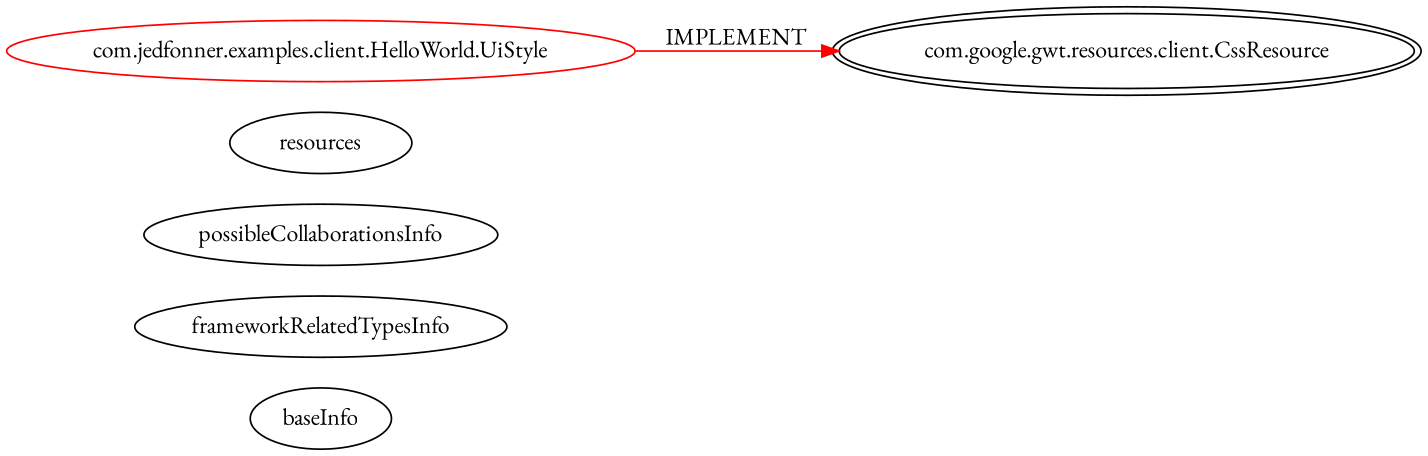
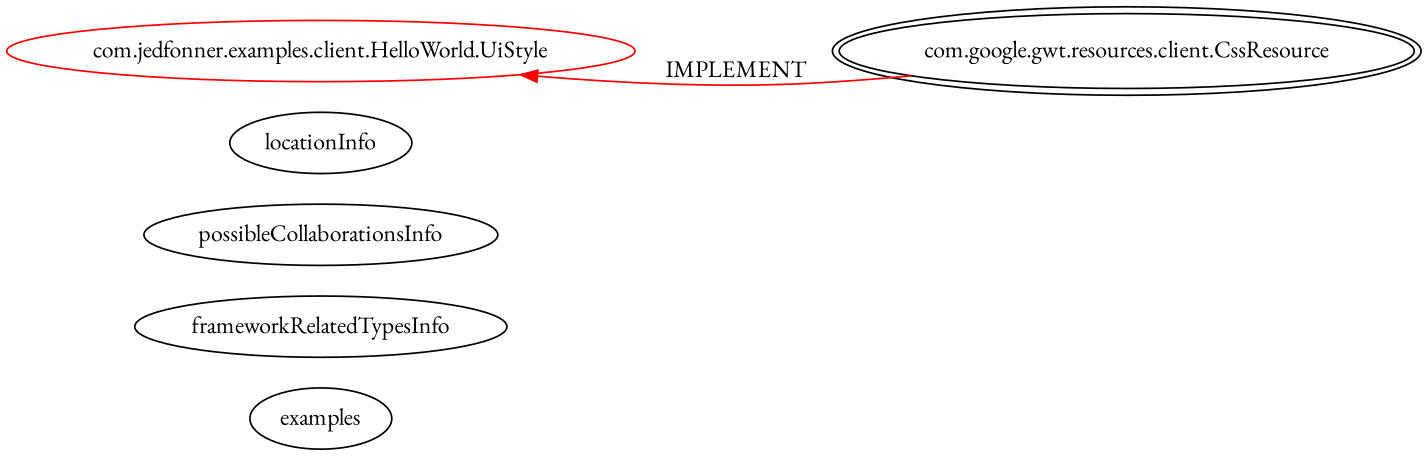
(728, 51) -> (724, 85)
(321, 143) -> (321, 143)
(321, 419) -> (321, 419)
